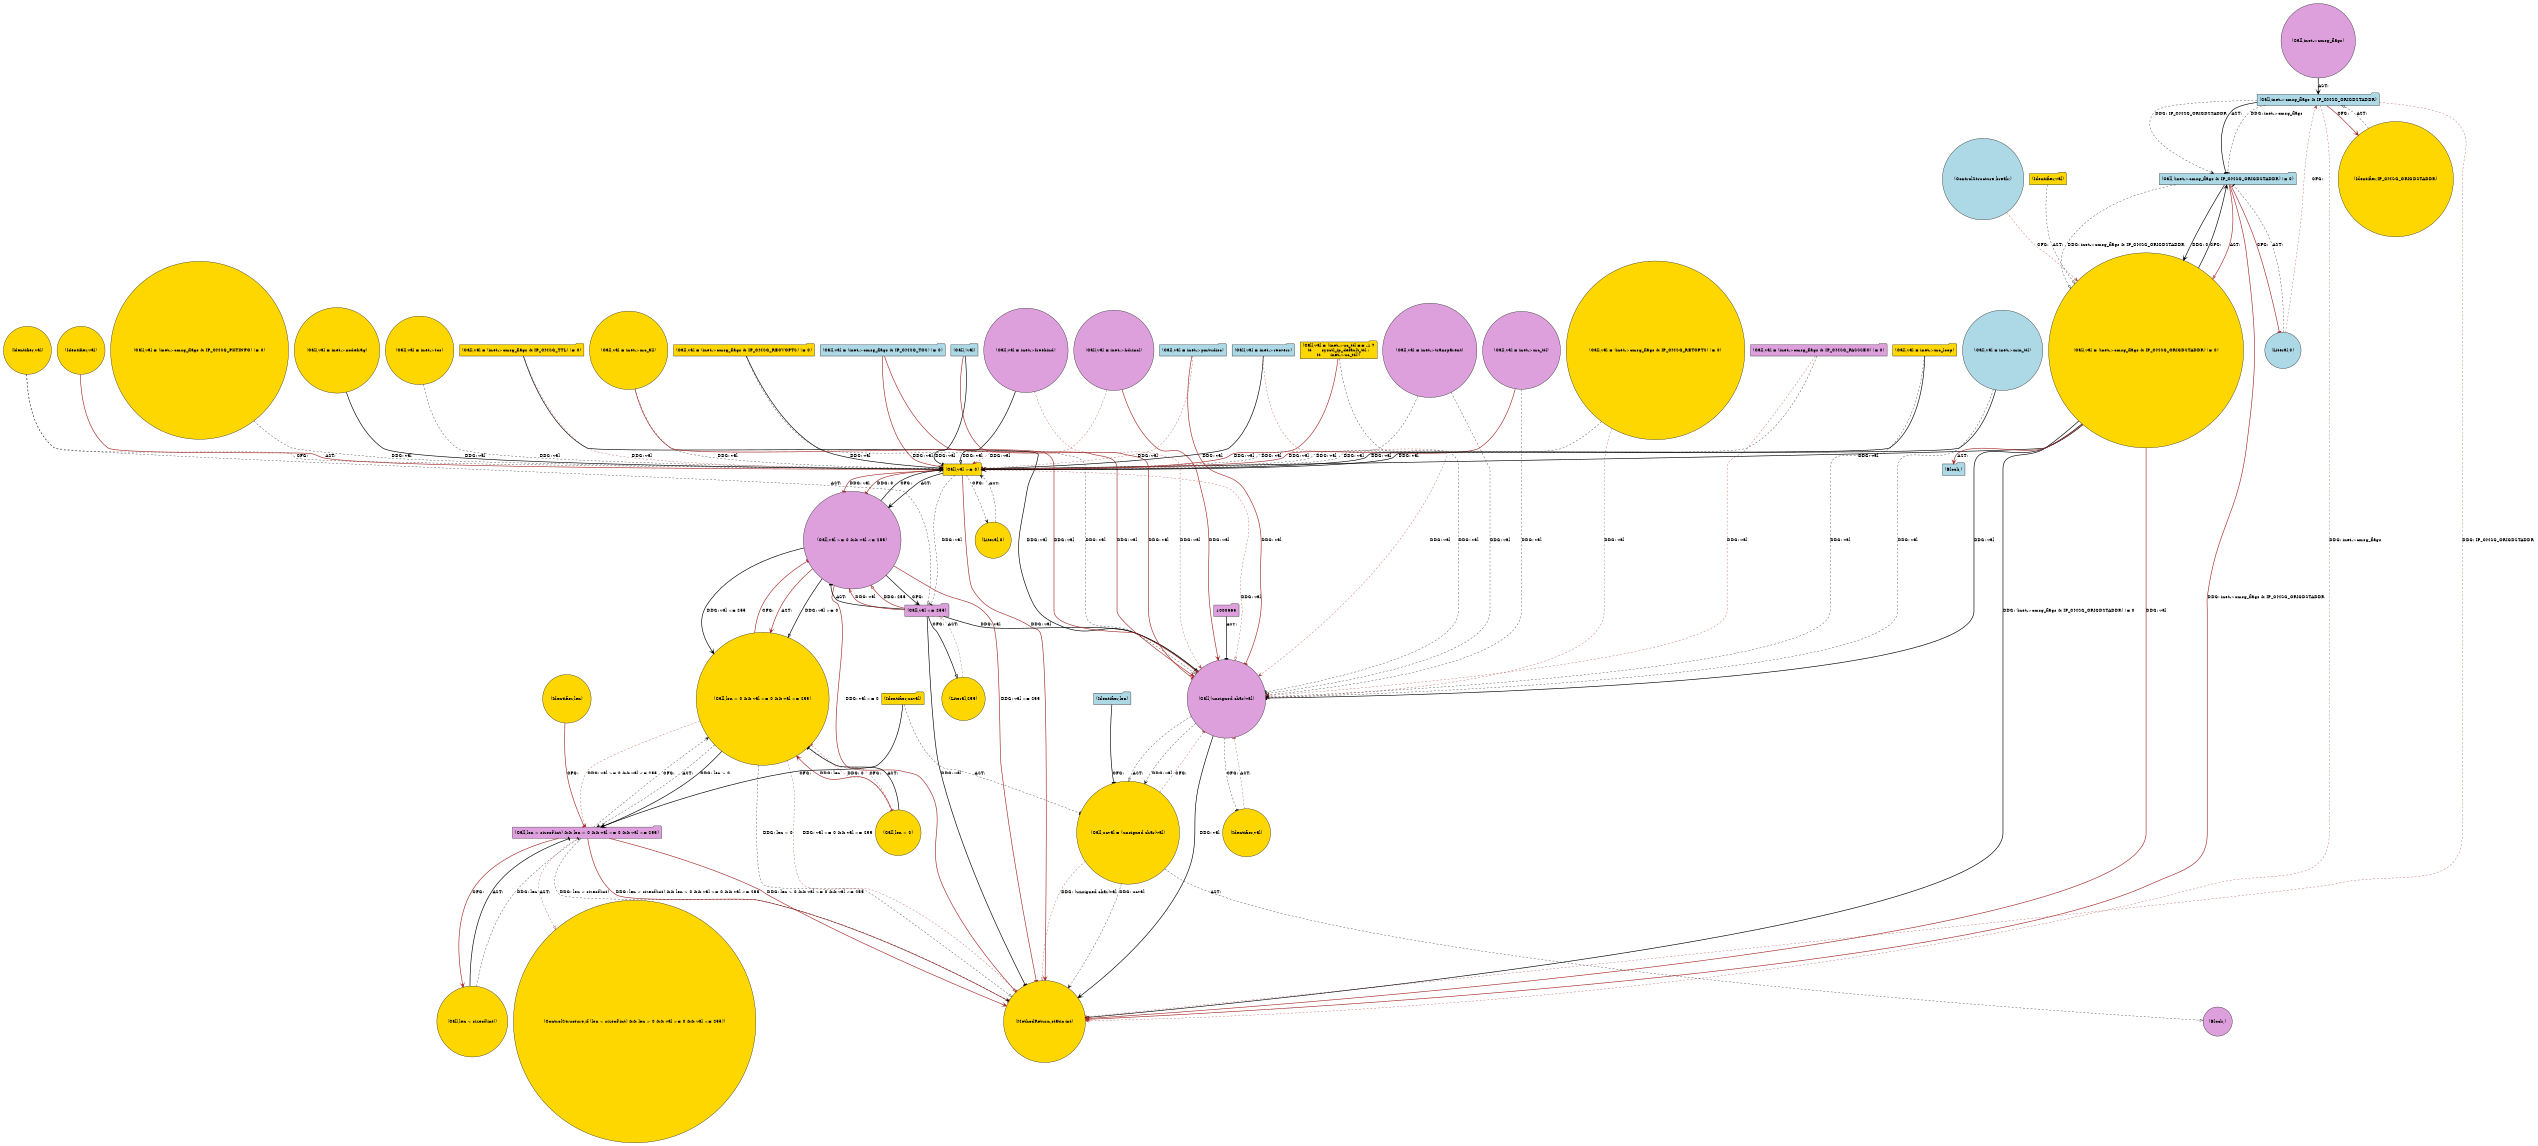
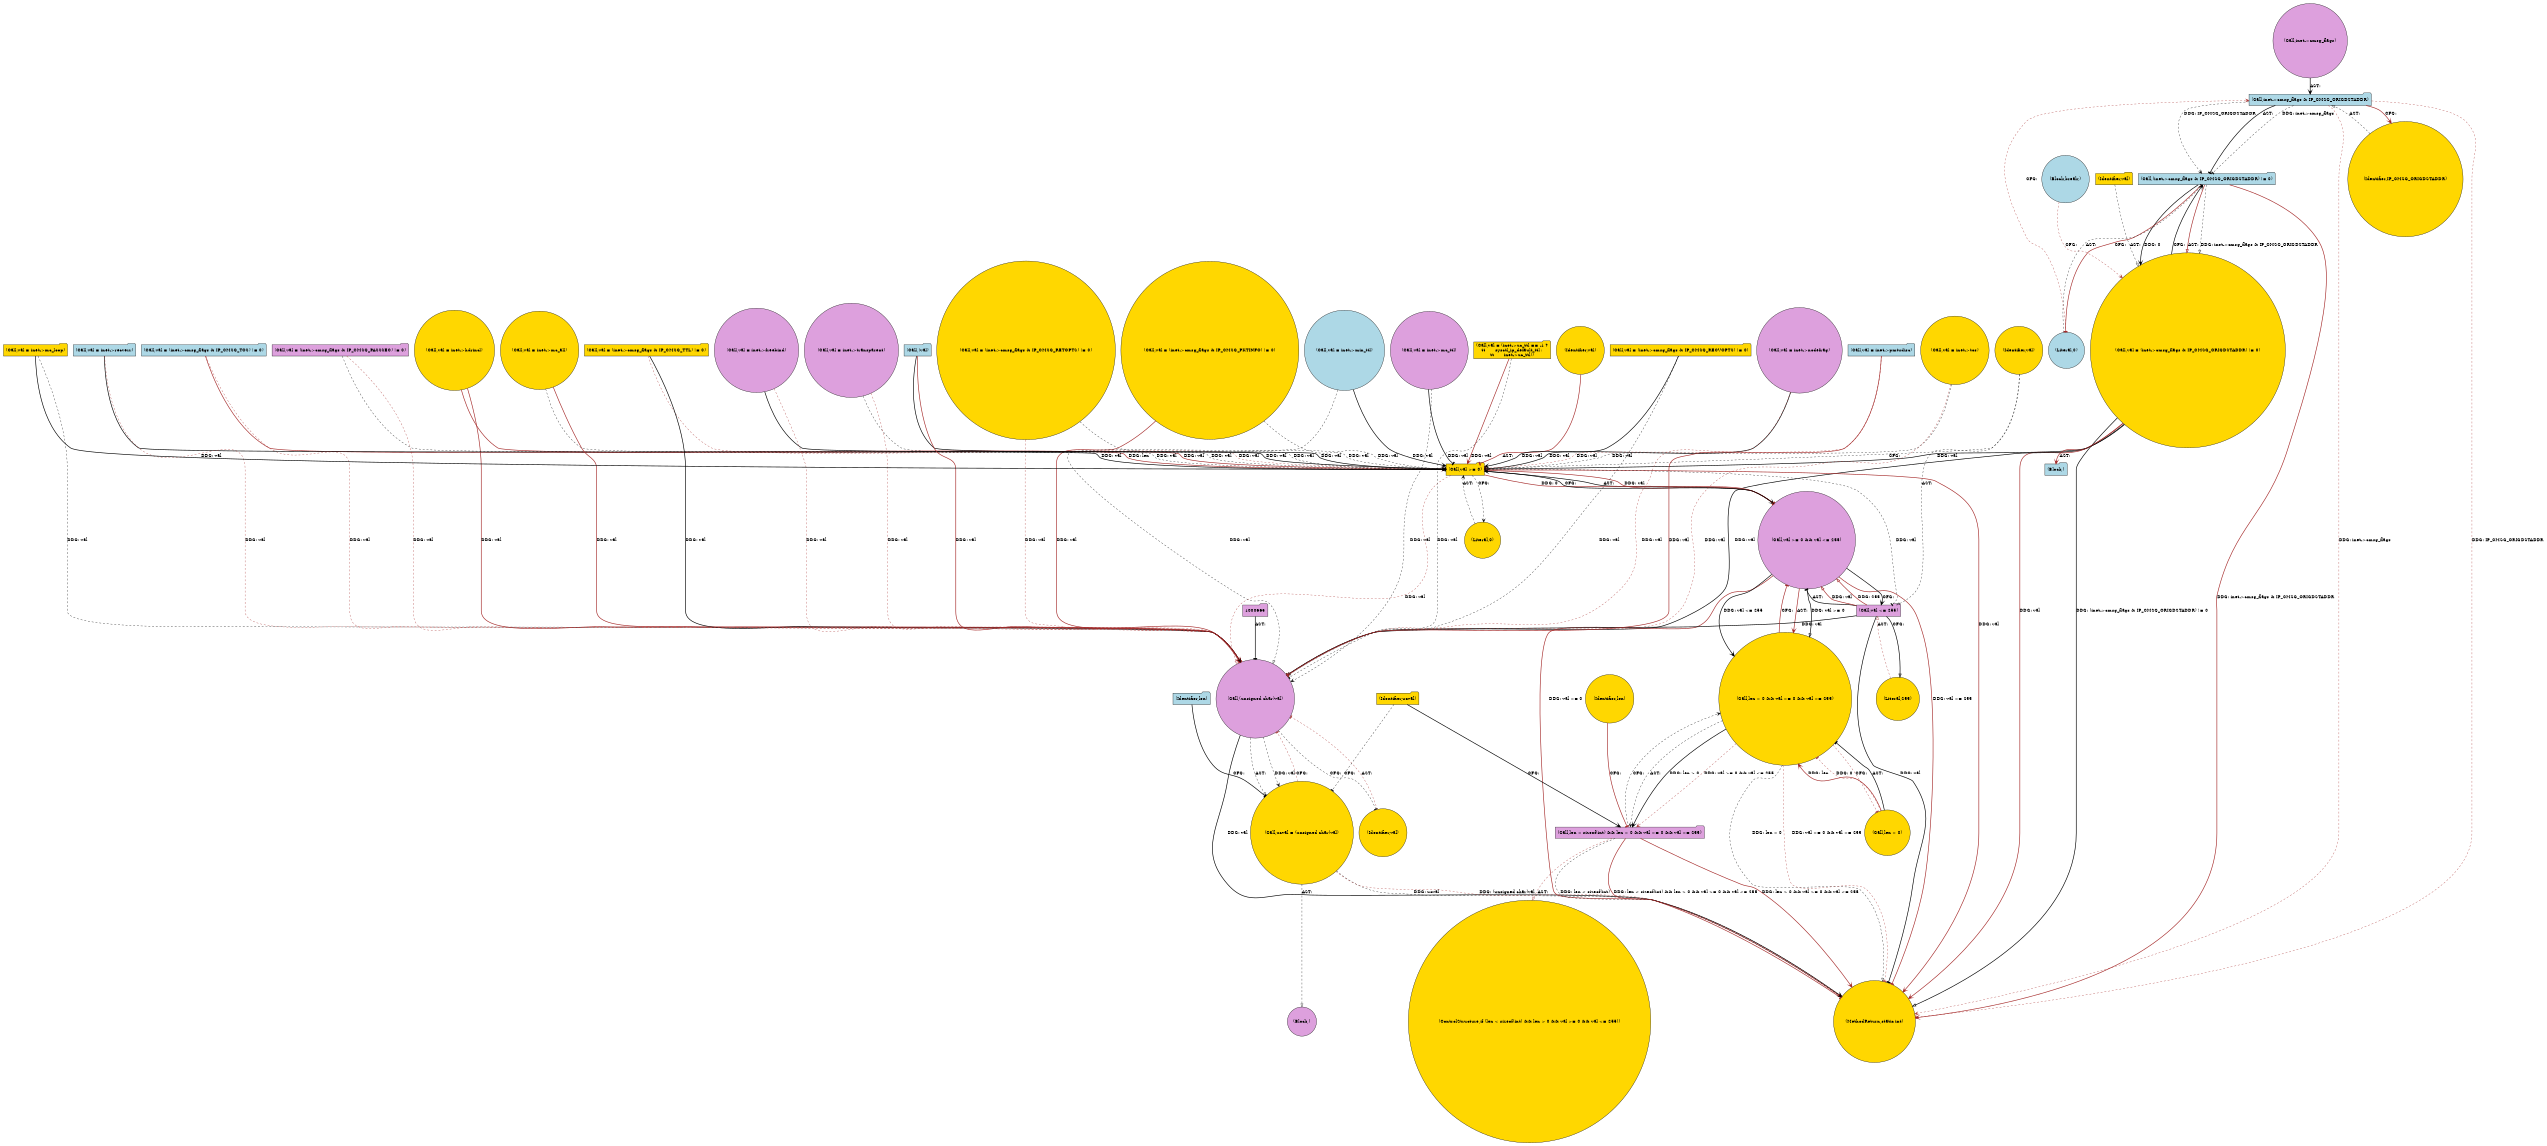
(1983, 179) -> (2066, 179)
(337, 350) -> (1799, 350)
(1114, 350) -> (454, 350)
(1069, 449) -> (1189, 459)
(923, 456) -> (1139, 456)
(1099, 456) -> (350, 610)
(1268, 461) -> (1435, 428)
none -> (1057, 580)
none -> (1685, 603)
none -> (1603, 604)
(1487, 619) -> (888, 614)
(981, 773) -> (1351, 773)
(472, 1022) -> none
